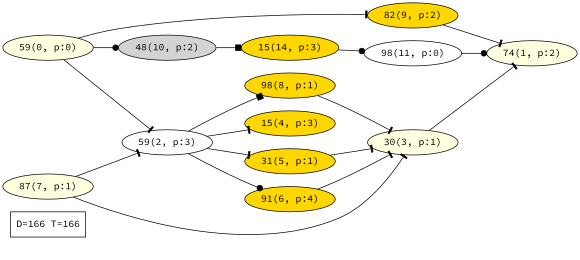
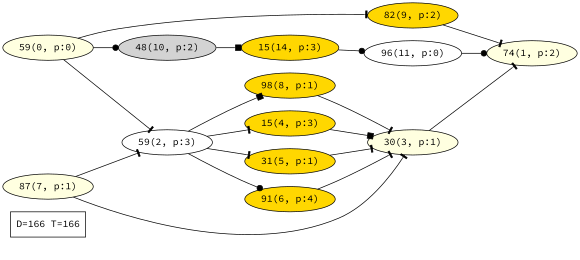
(413, 53) -> (413, 53)
none -> (348, 132)
